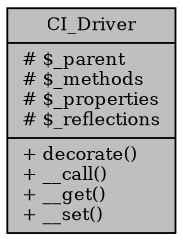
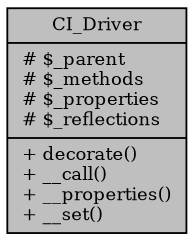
(64, 195) -> (97, 195)
